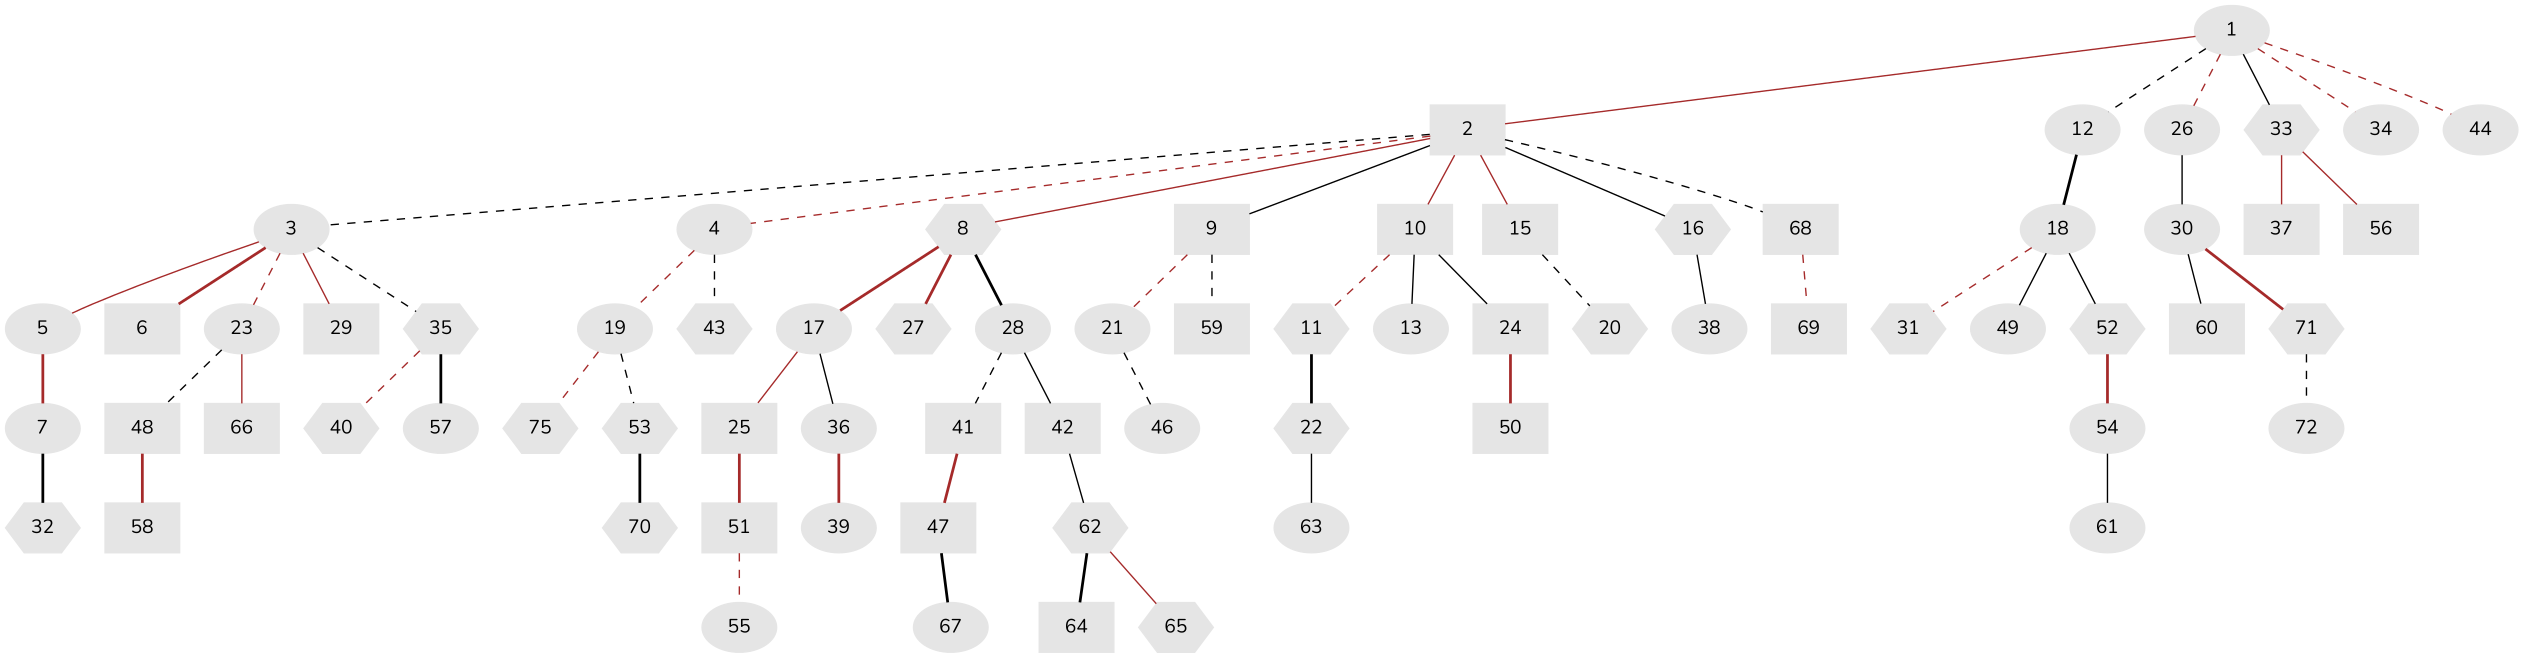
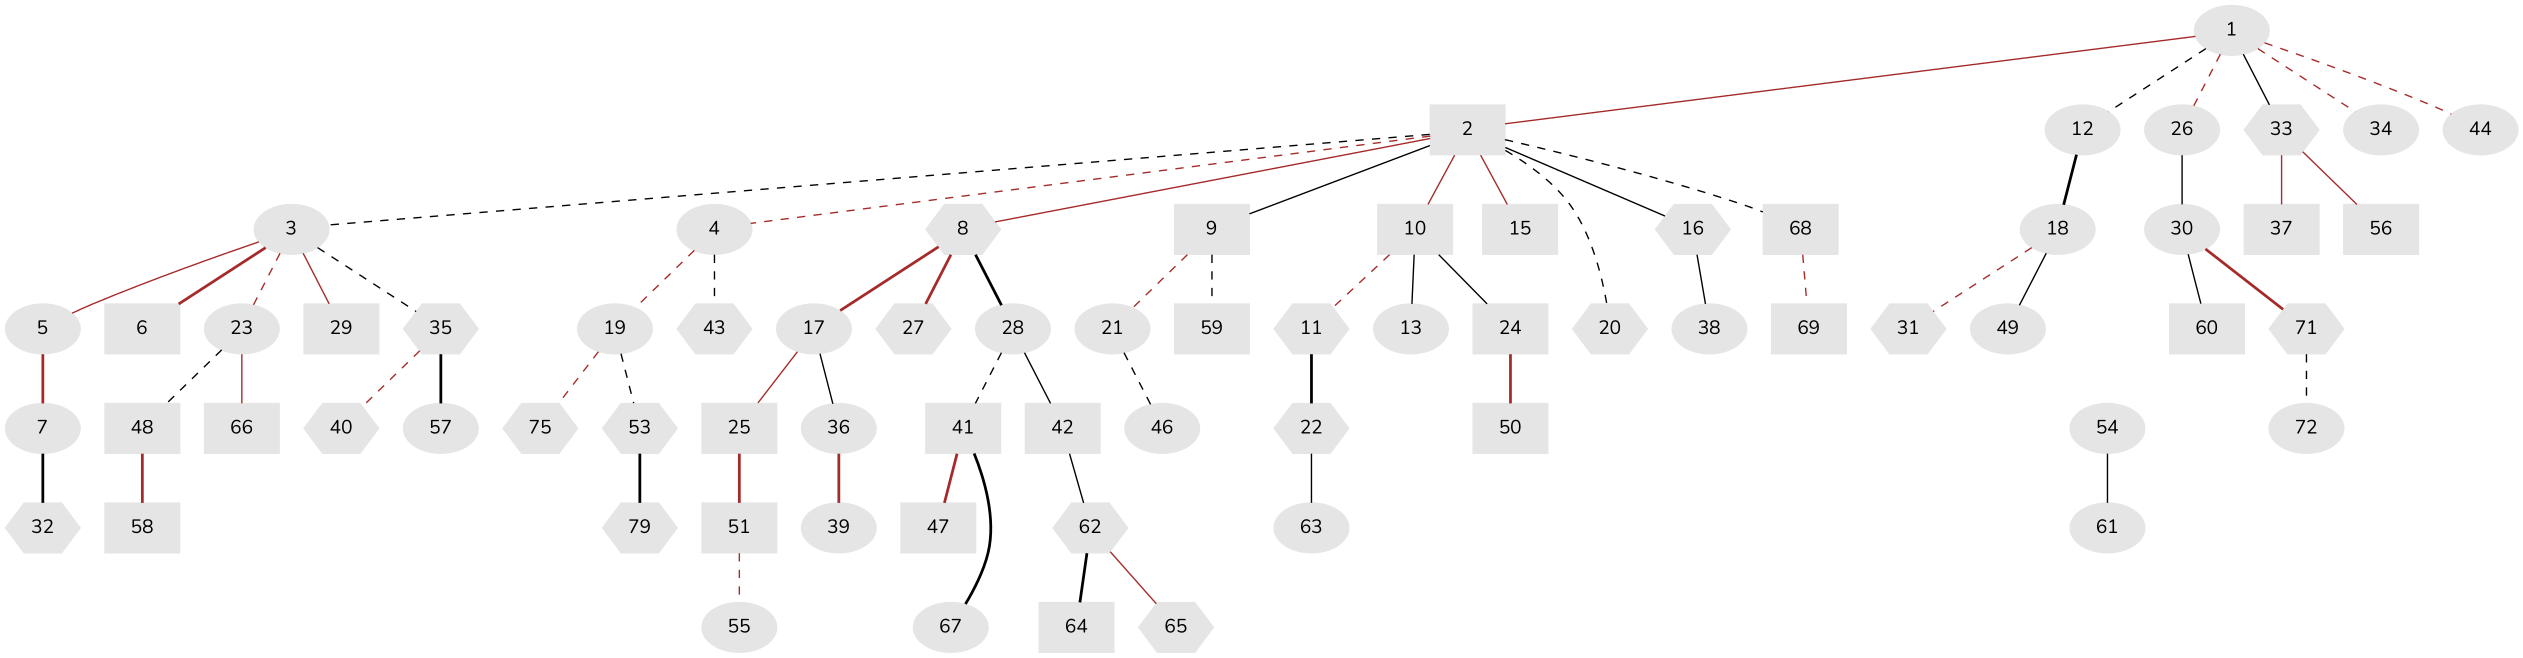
(1566, 280) -> (1576, 214)
(2107, 329) -> none
(640, 528) -> (640, 528)
(945, 578) -> (991, 530)
